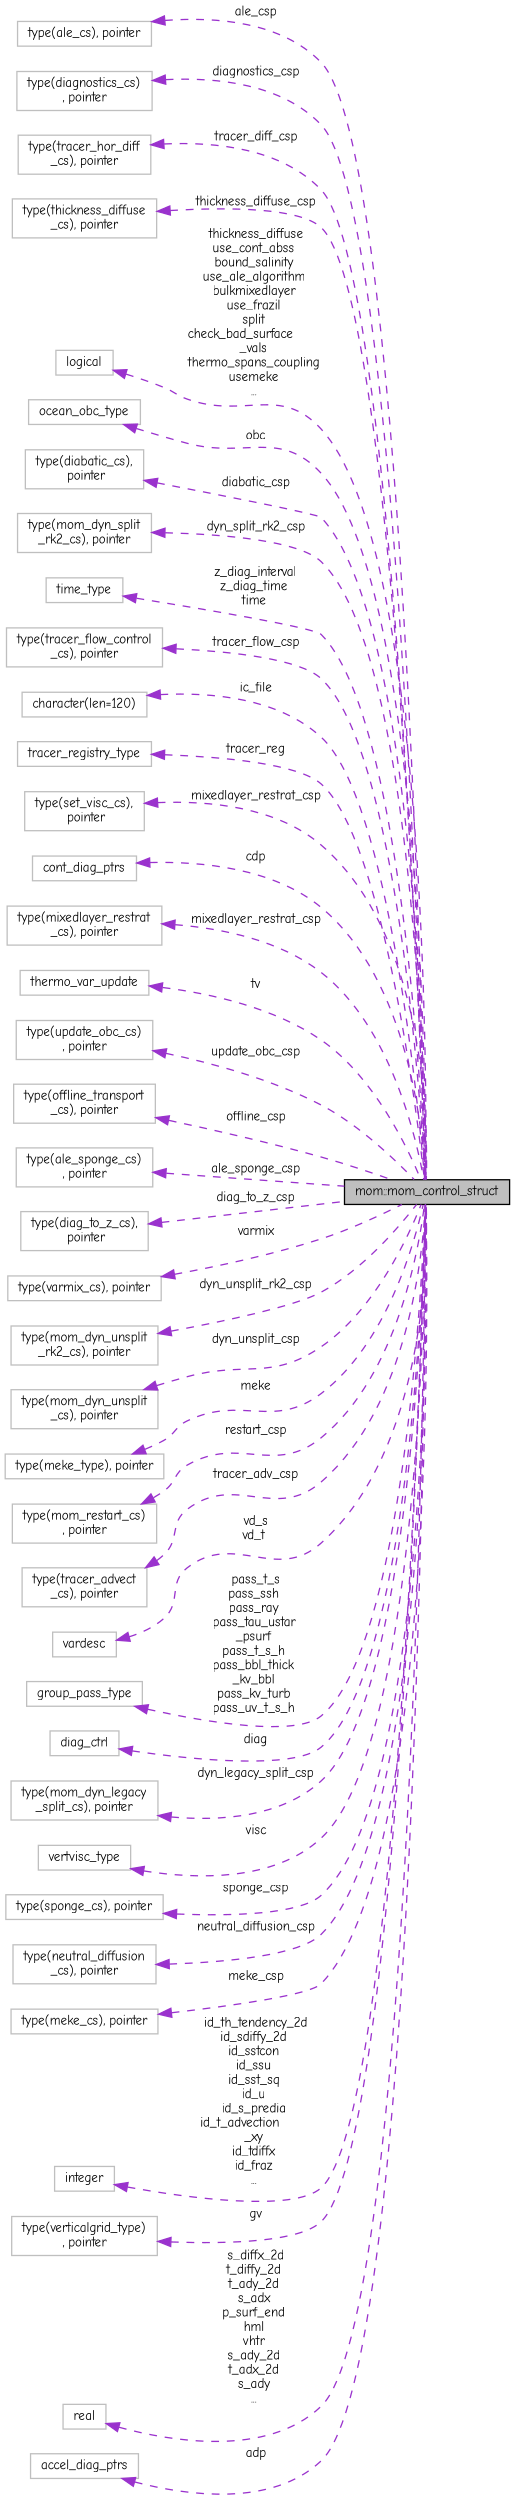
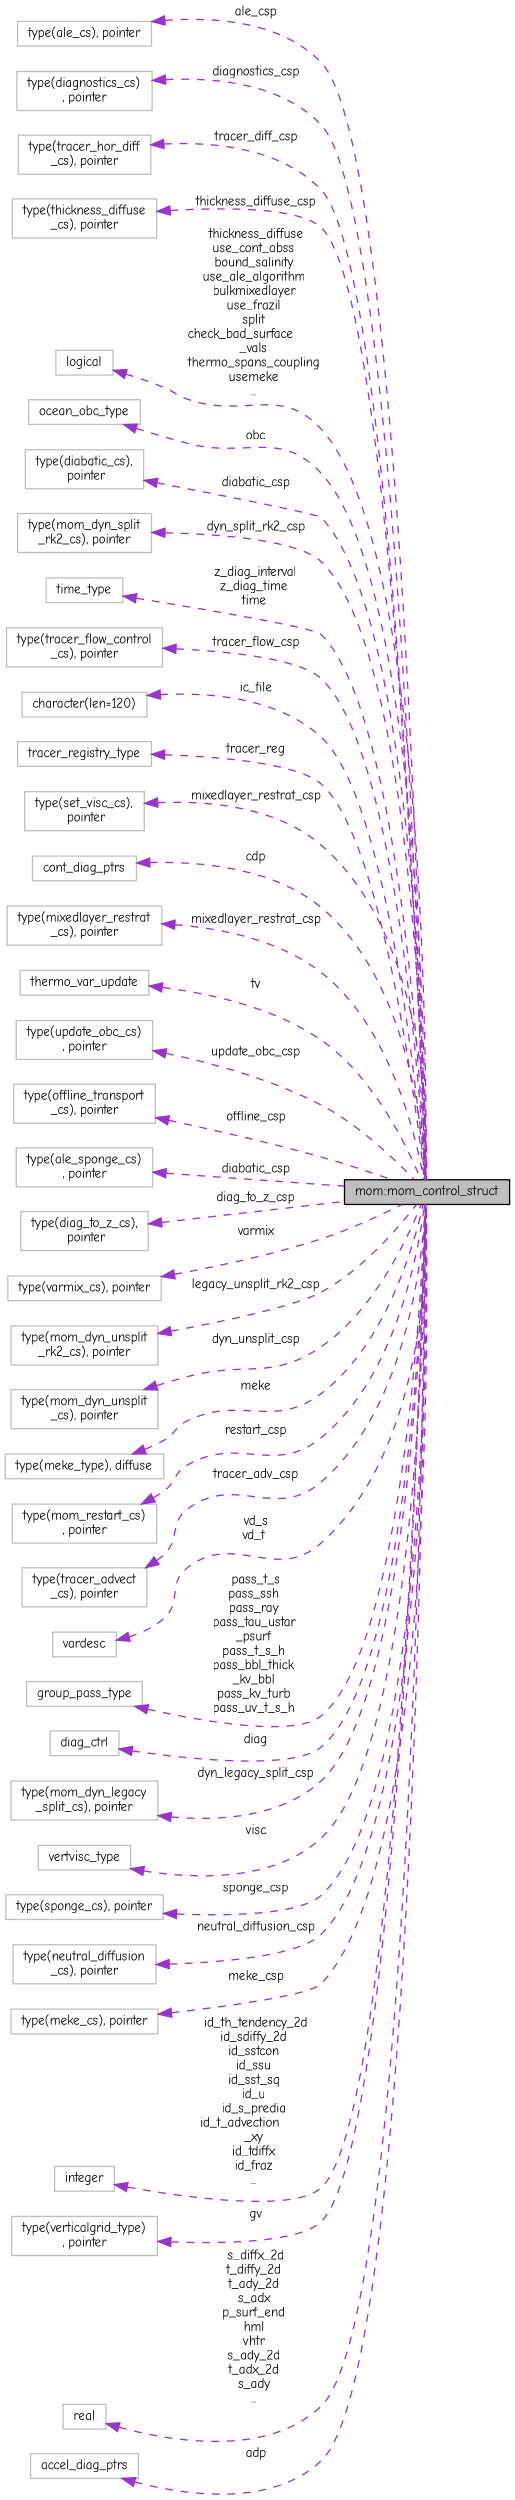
(254, 1169) -> (254, 1169)
(254, 1285) -> (254, 1285)
(84, 1466) -> (84, 1466)
